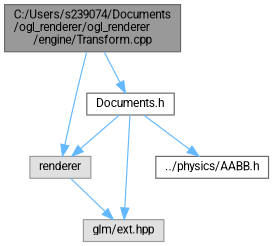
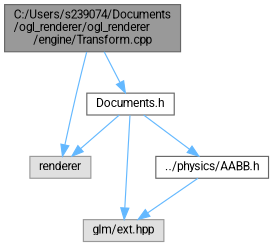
(88, 195) -> (173, 195)
